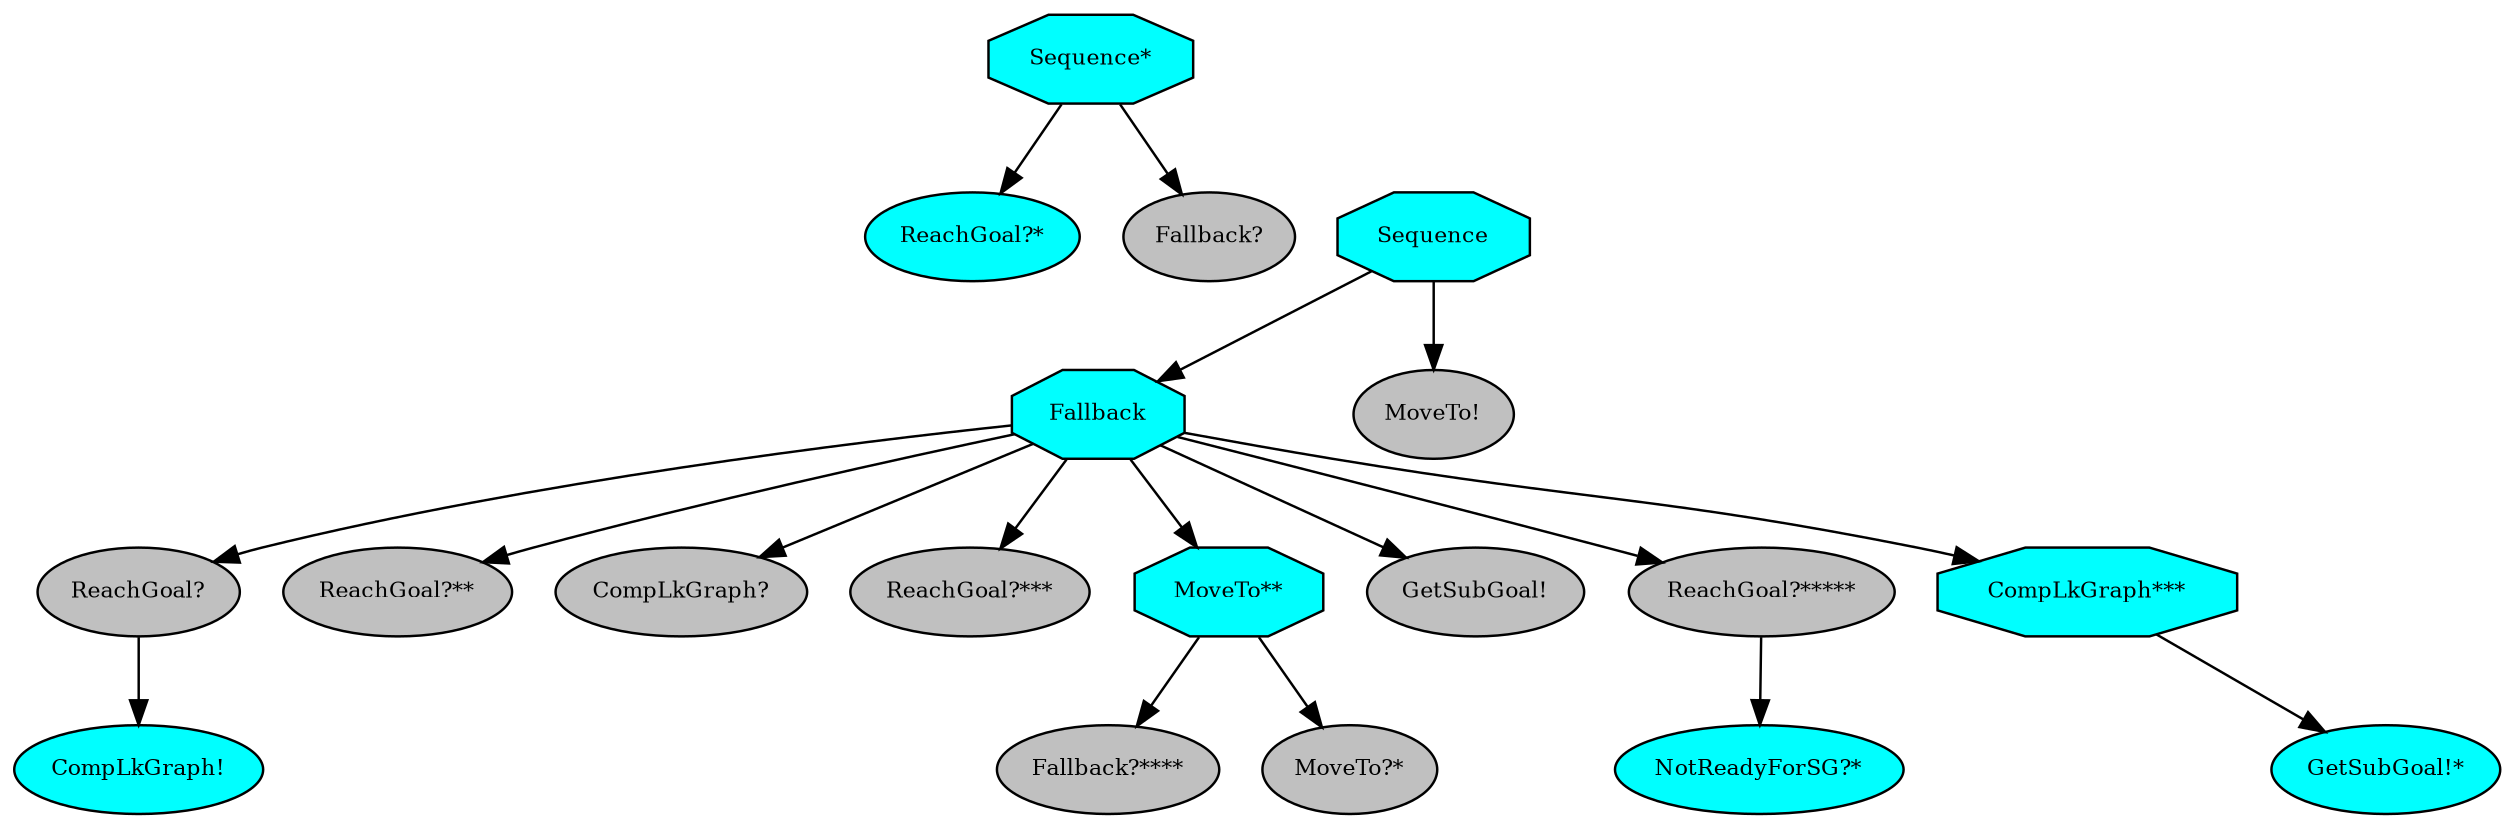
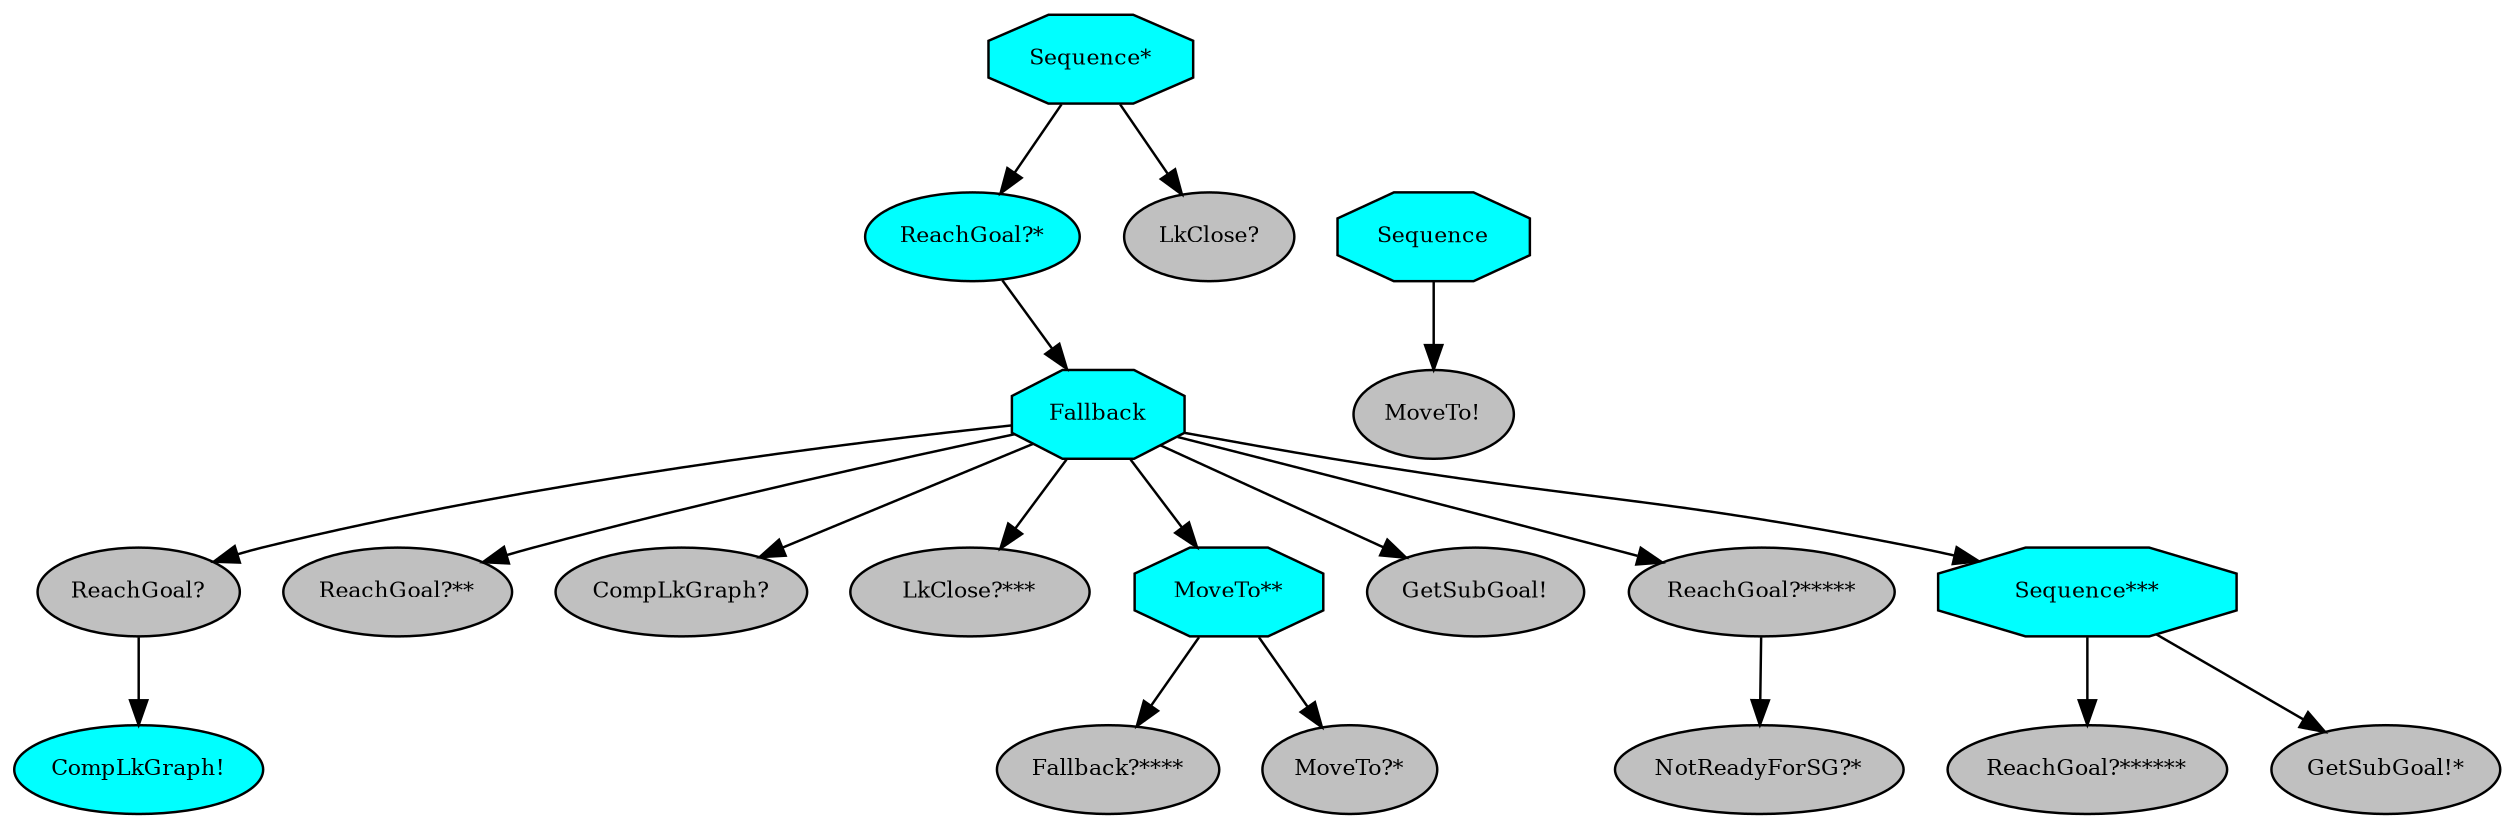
(1209, 237) -> (1209, 237)
(1276, 321) -> (1027, 314)
(970, 592) -> (970, 592)
(2087, 592) -> (2087, 592)
(1759, 770) -> (1759, 770)
none -> (2087, 770)
(2386, 770) -> (2386, 770)
